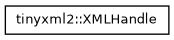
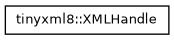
(87, 20) -> (87, 20)
